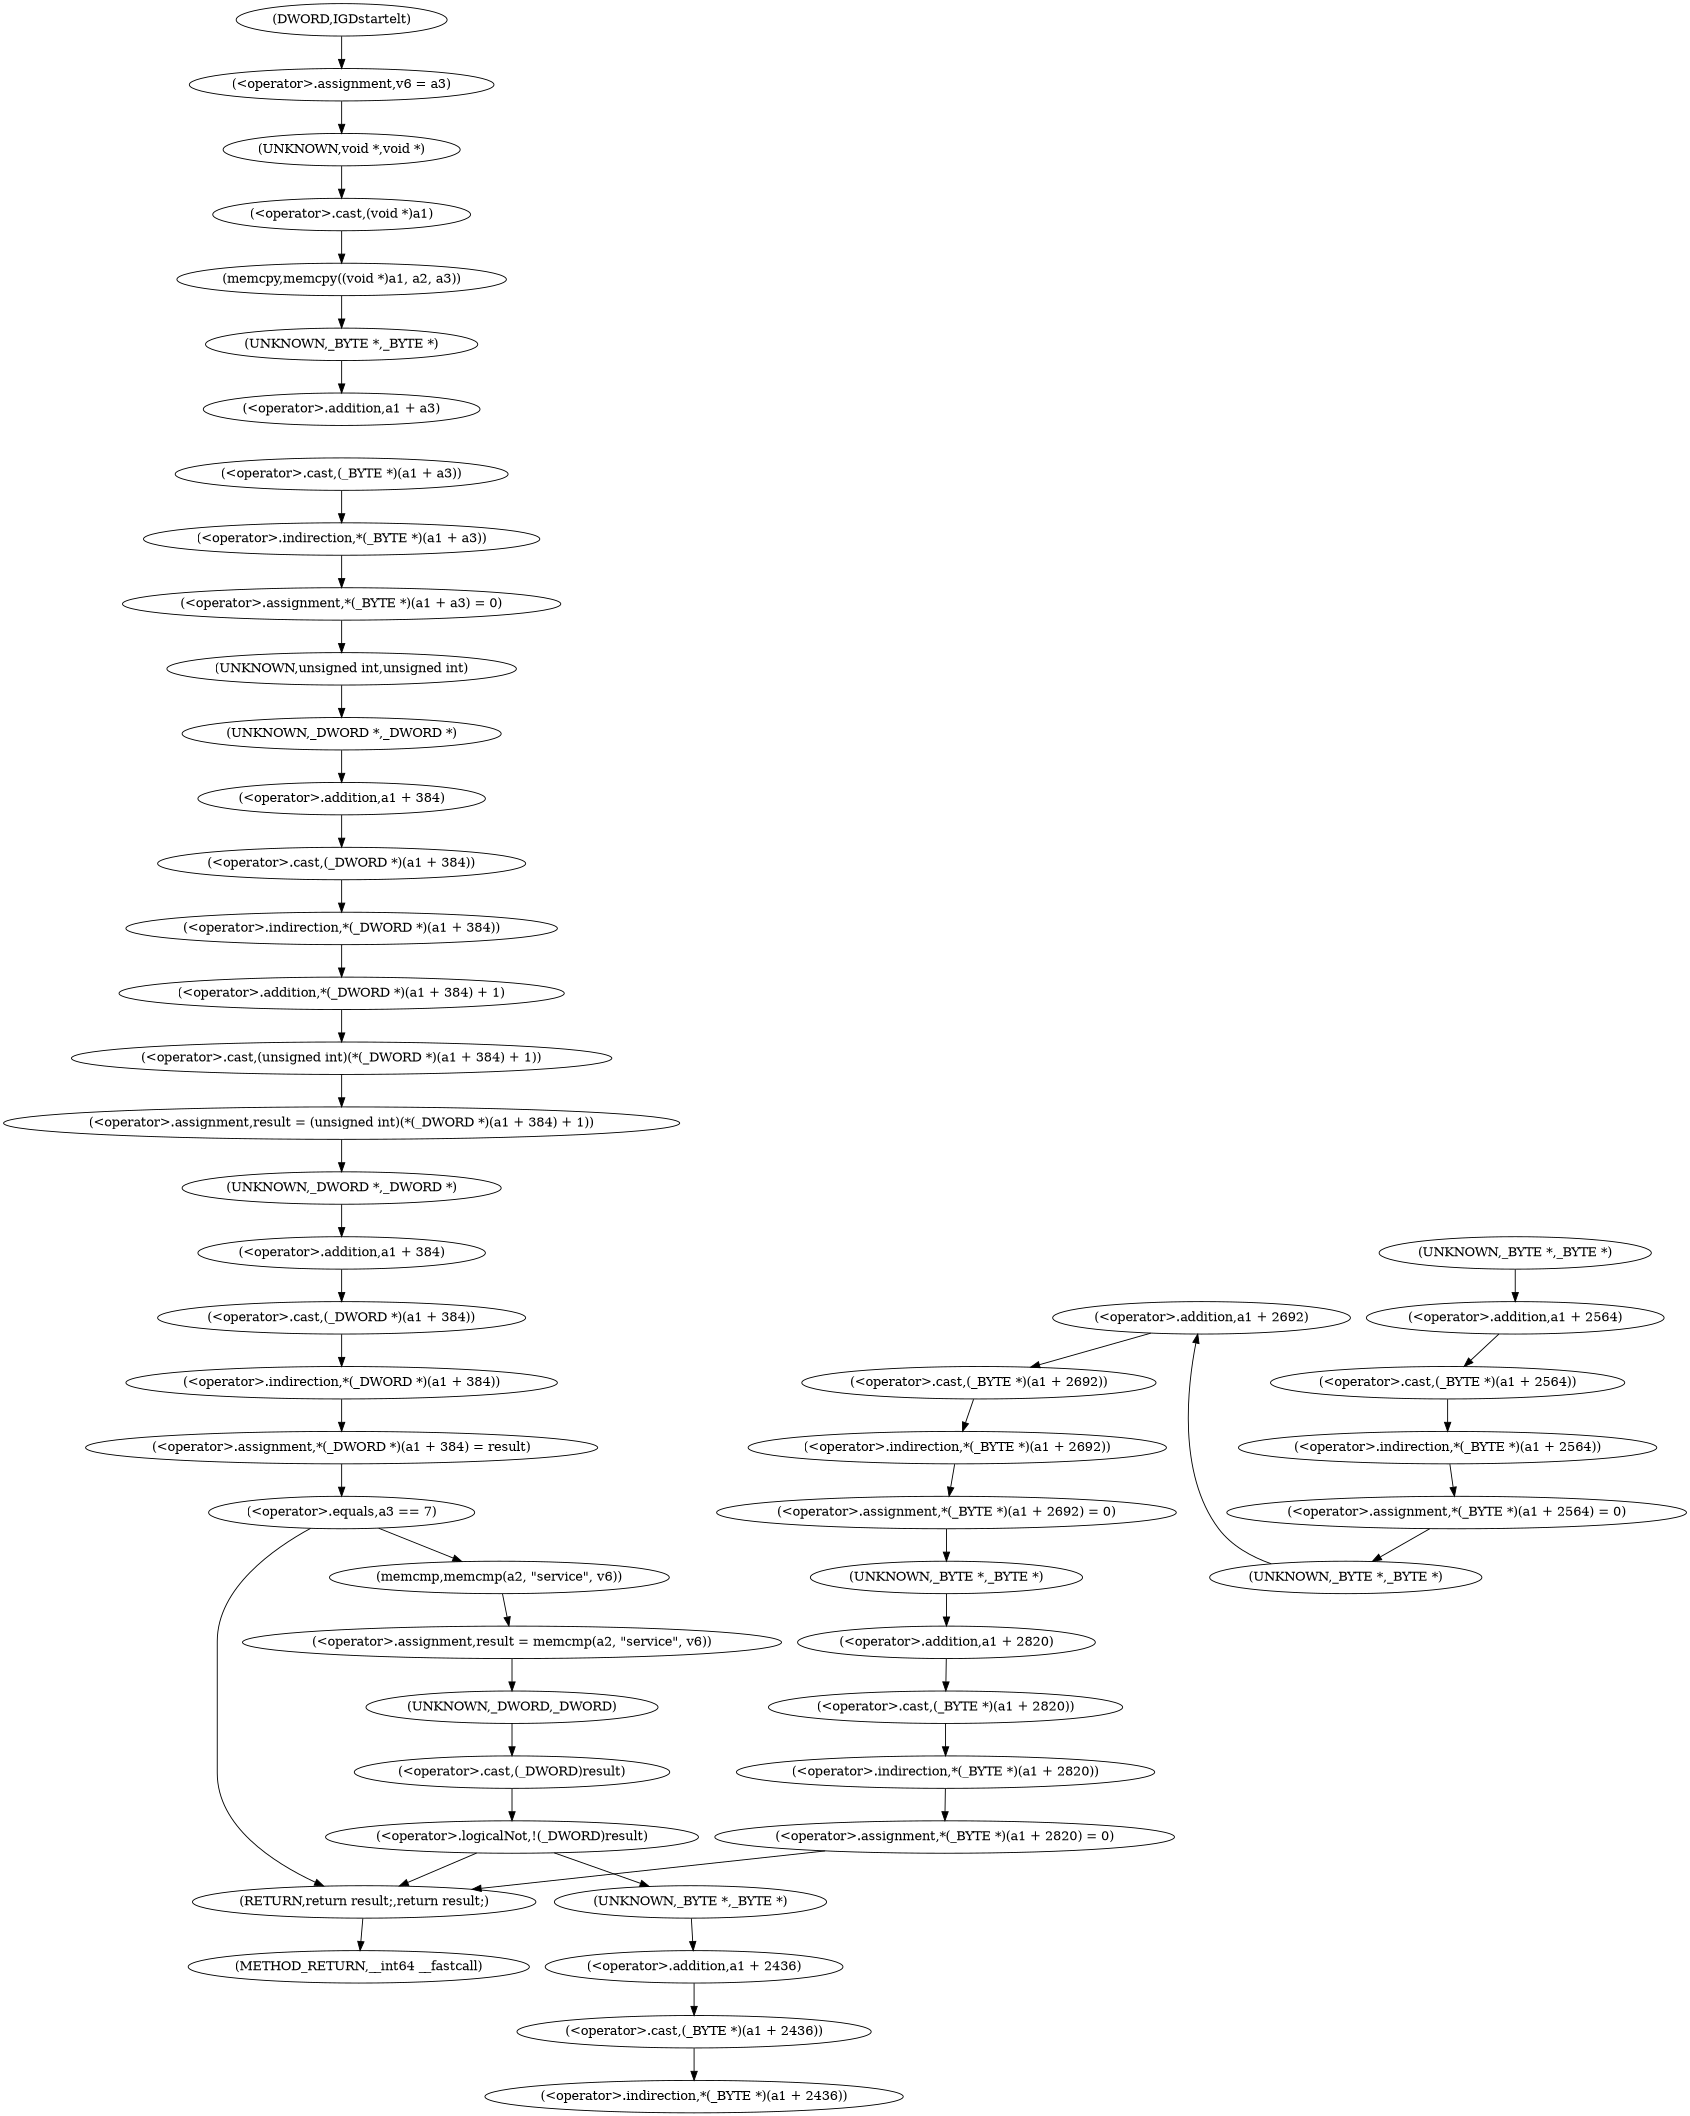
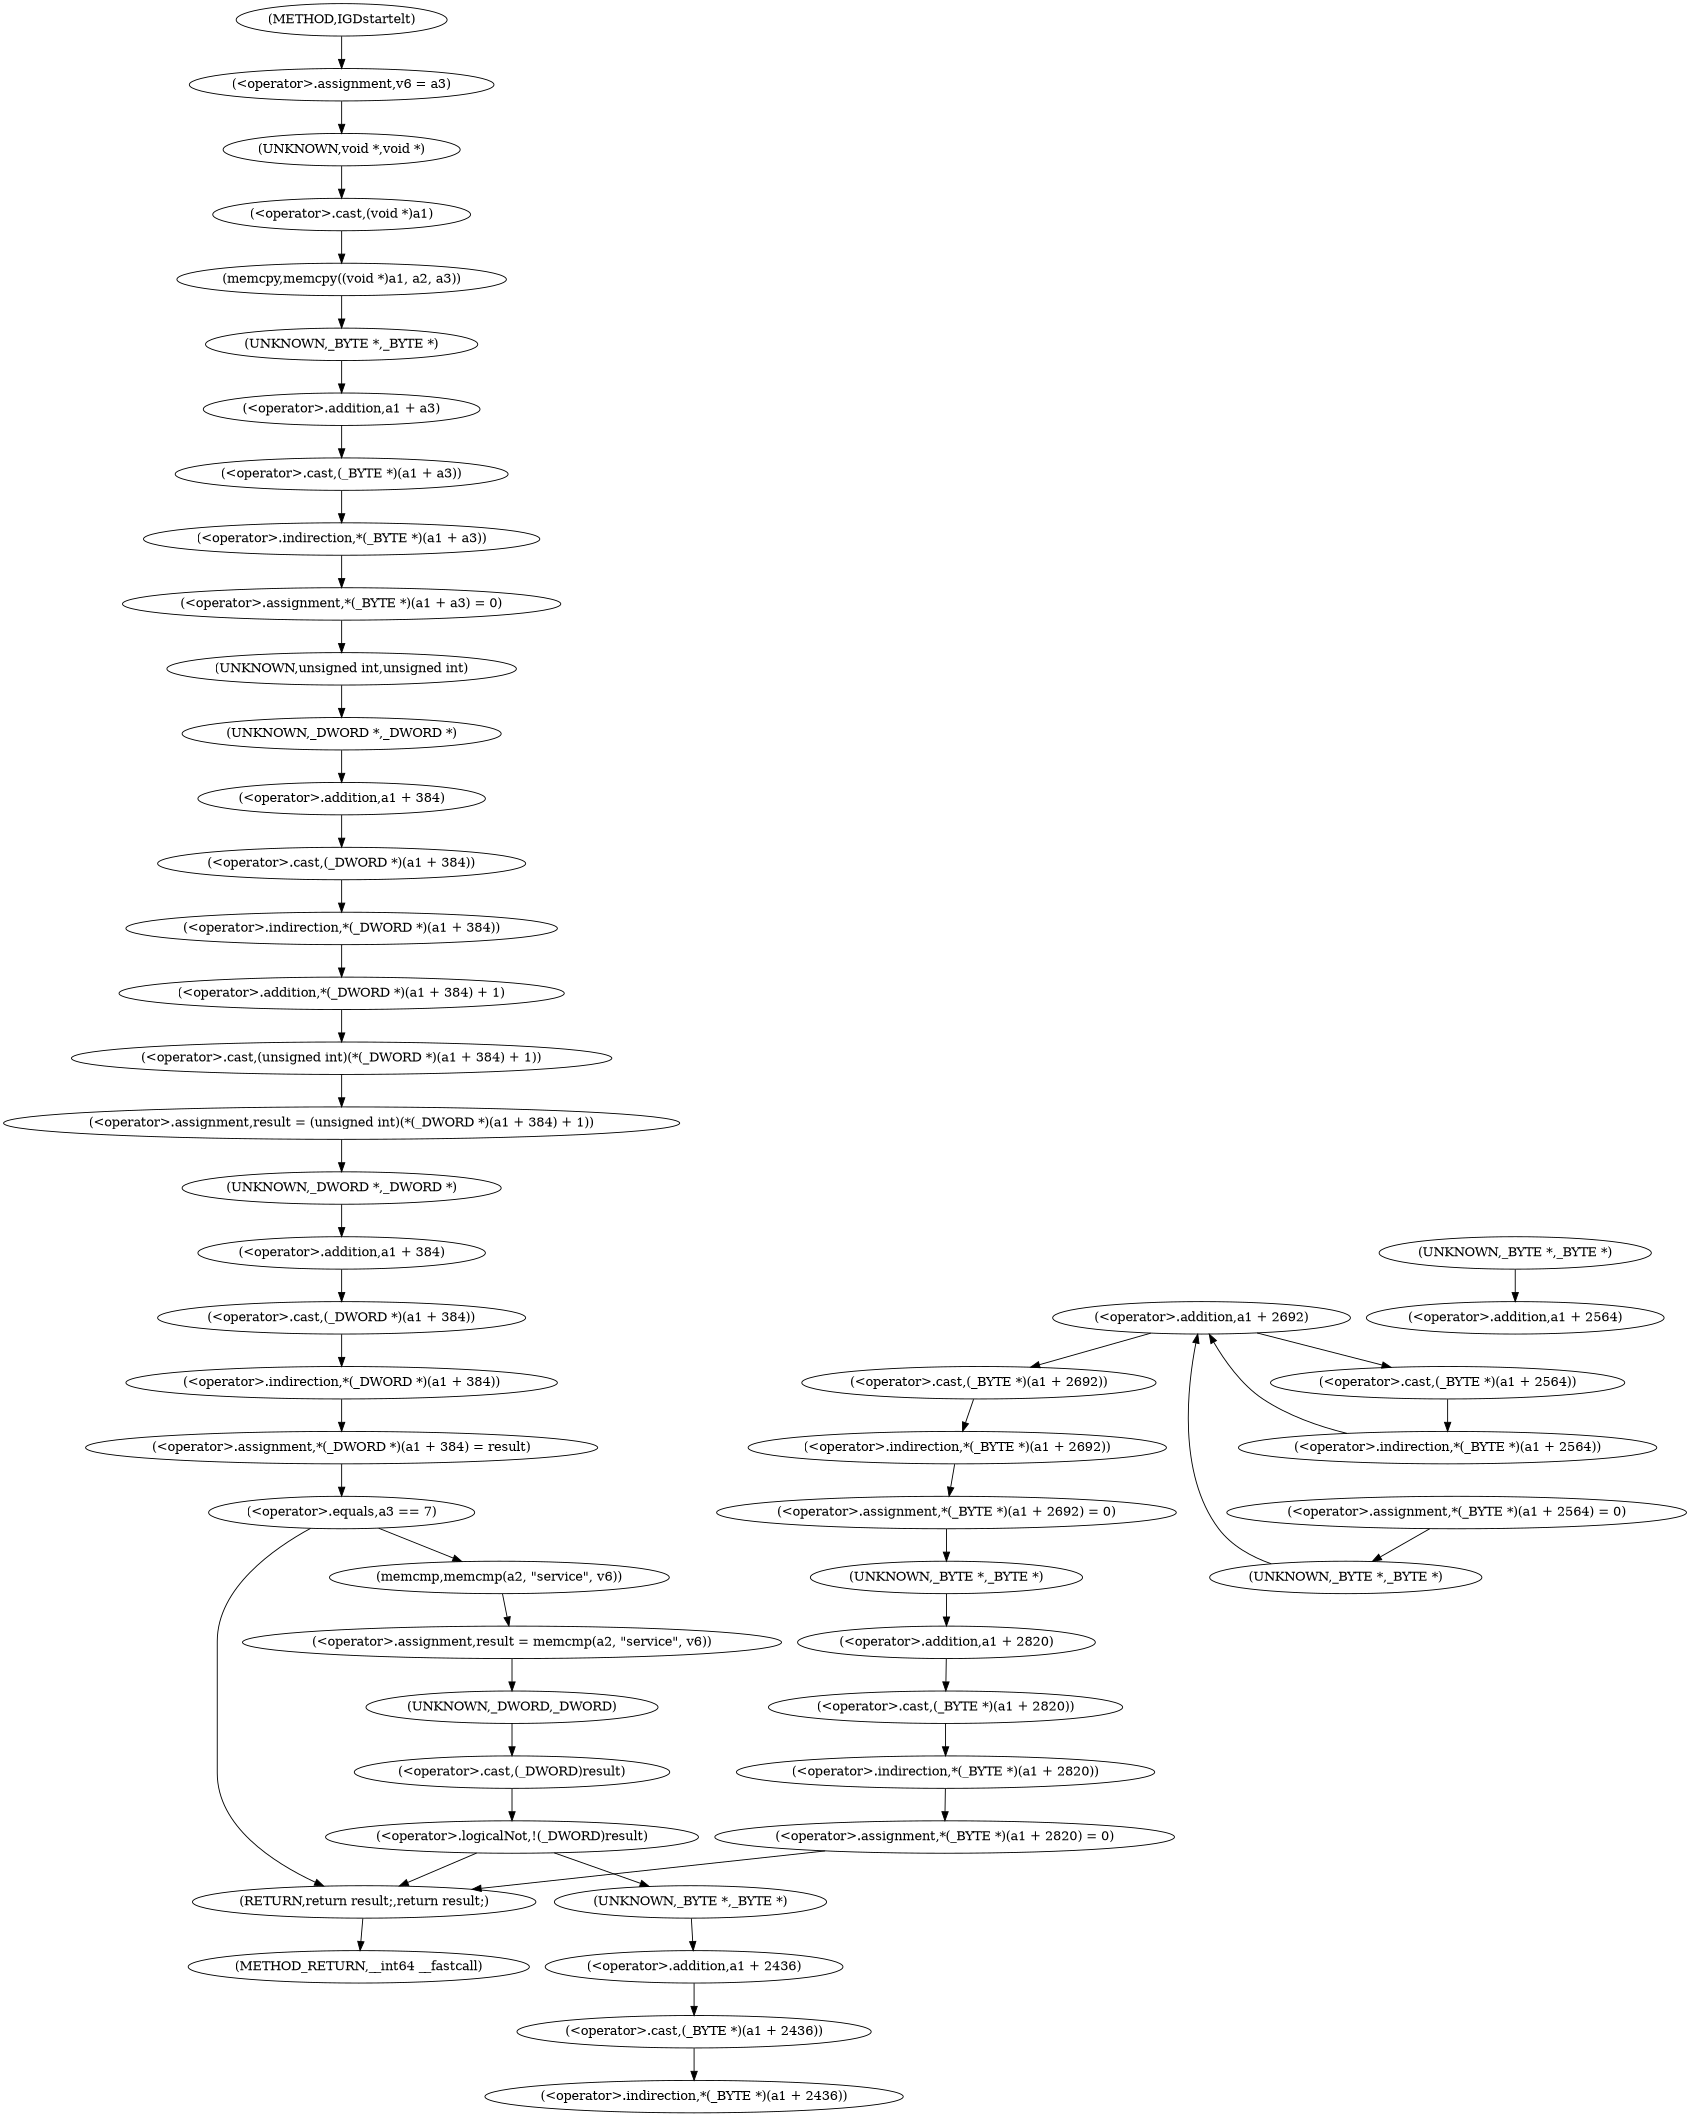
(342, 20) -> (342, 20)
none -> (342, 437)
(1485, 1347) -> (1320, 1349)
(1452, 1476) -> (1270, 1403)
